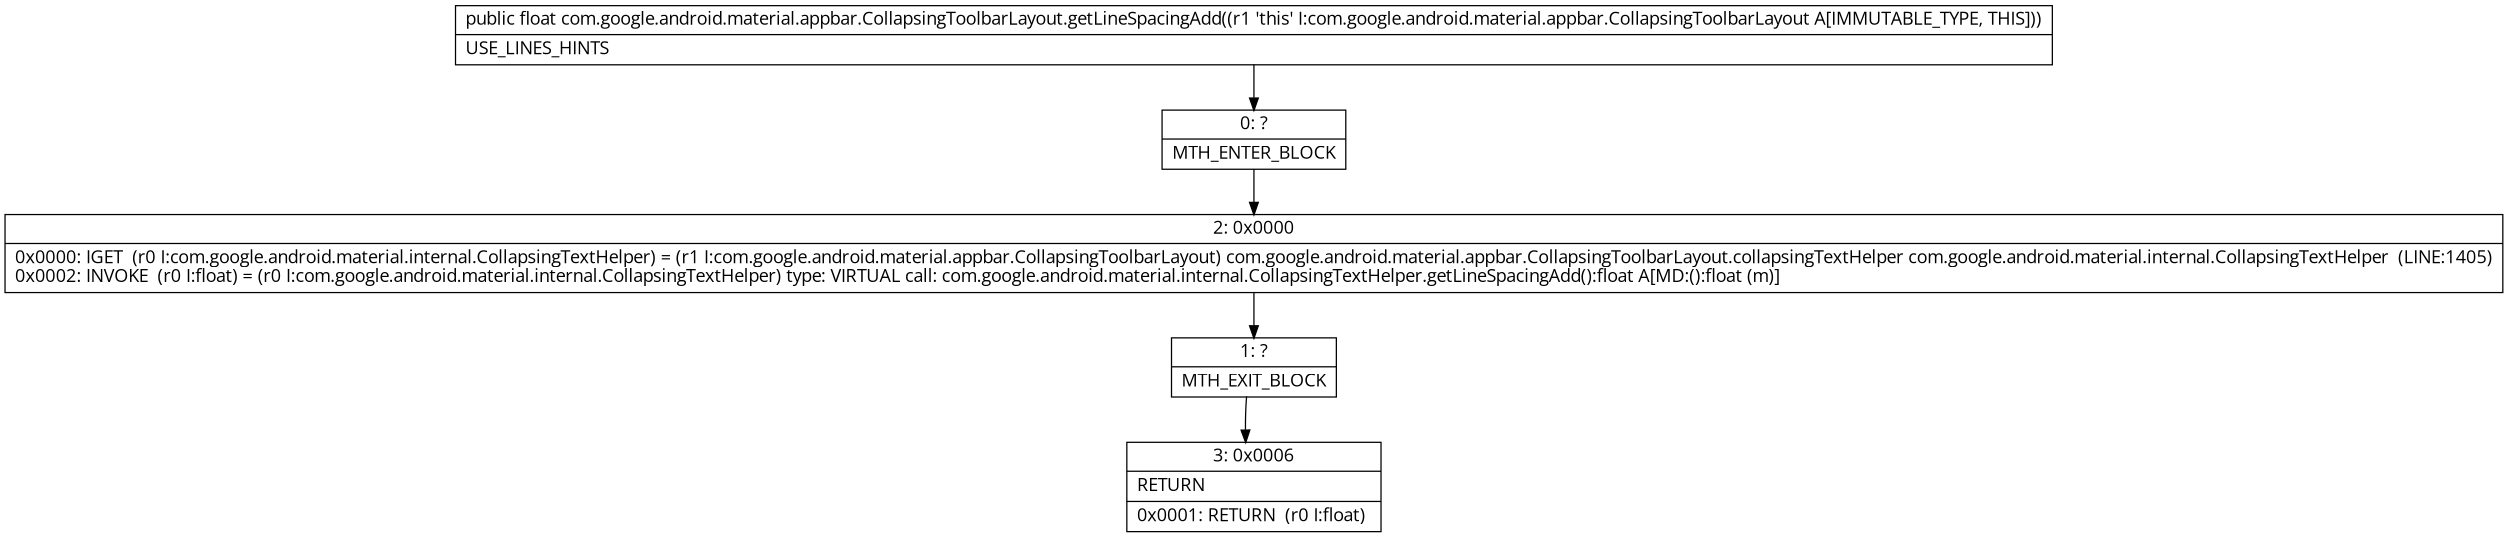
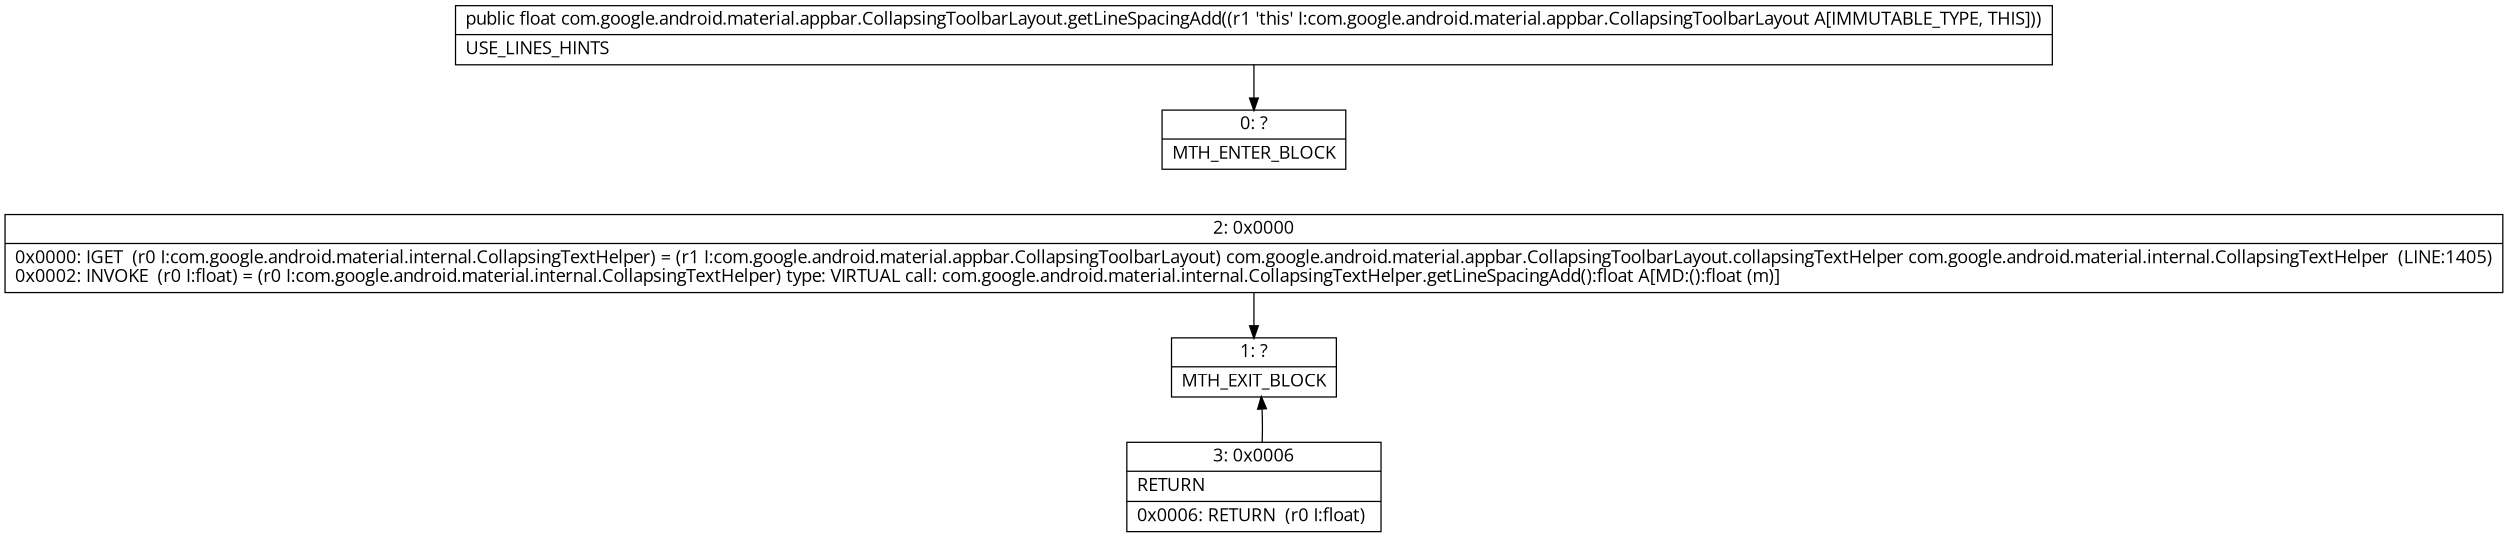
(1254, 186) -> none
(1246, 413) -> (1262, 426)
(1254, 516) -> (1254, 516)
